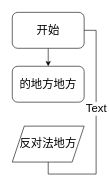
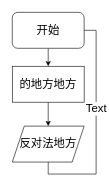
(48, 84) -> (48, 84)
none -> (48, 120)
